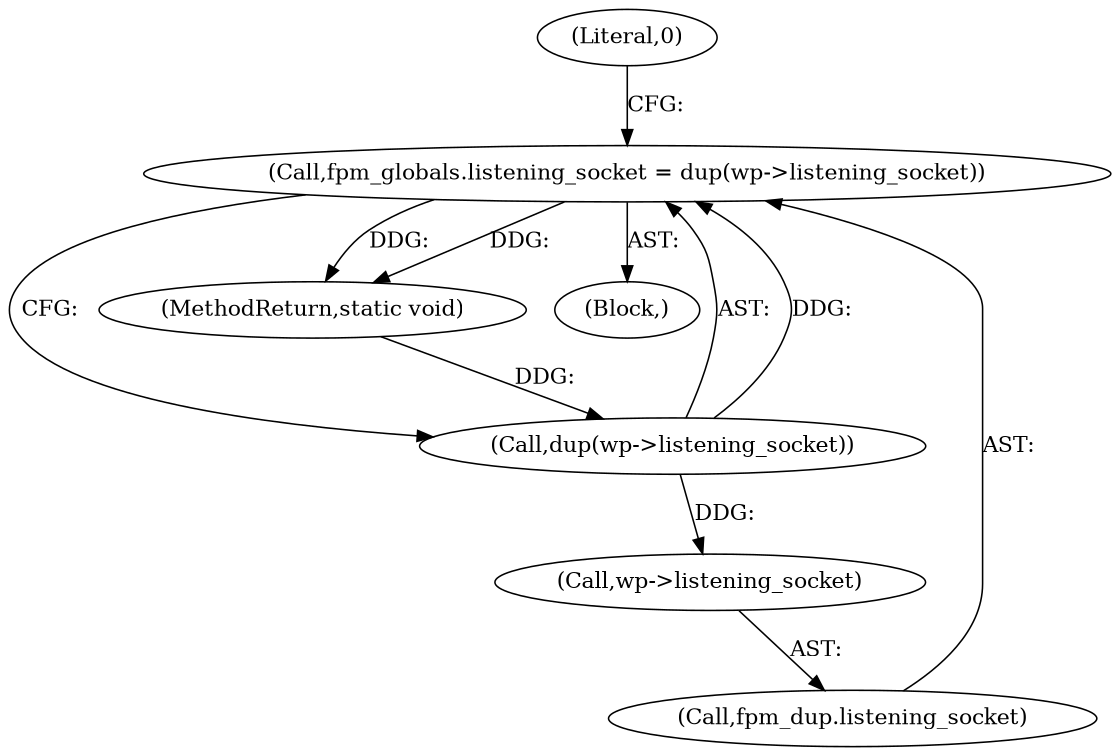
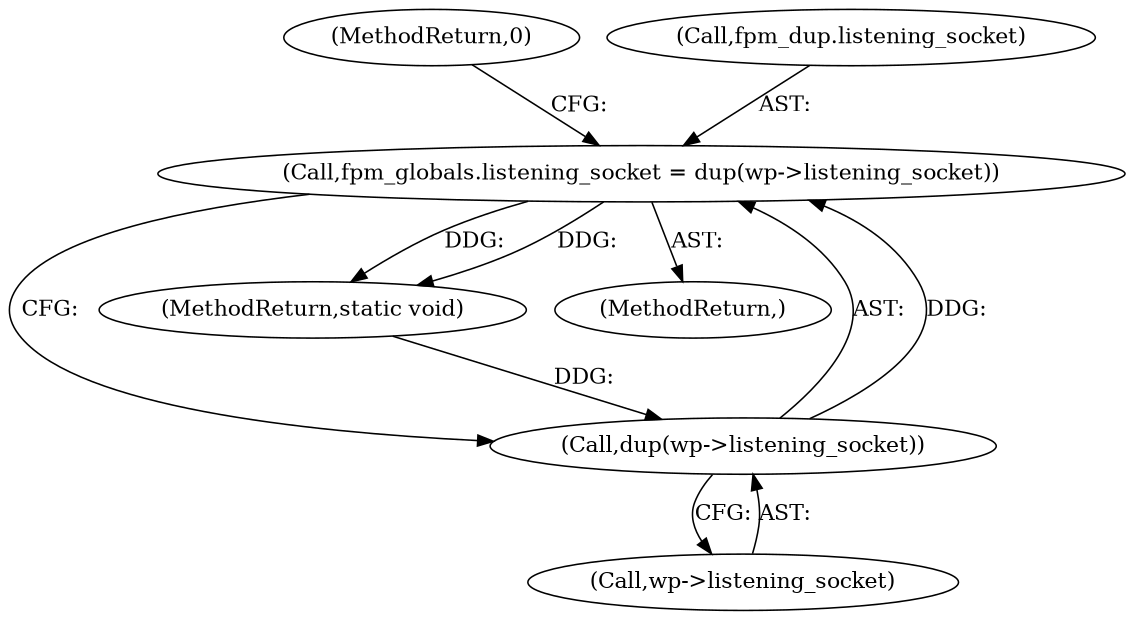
(627, 38) -> (432, 38)
(627, 310) -> (693, 310)
(728, 514) -> (727, 514)
(776, 645) -> (759, 522)
